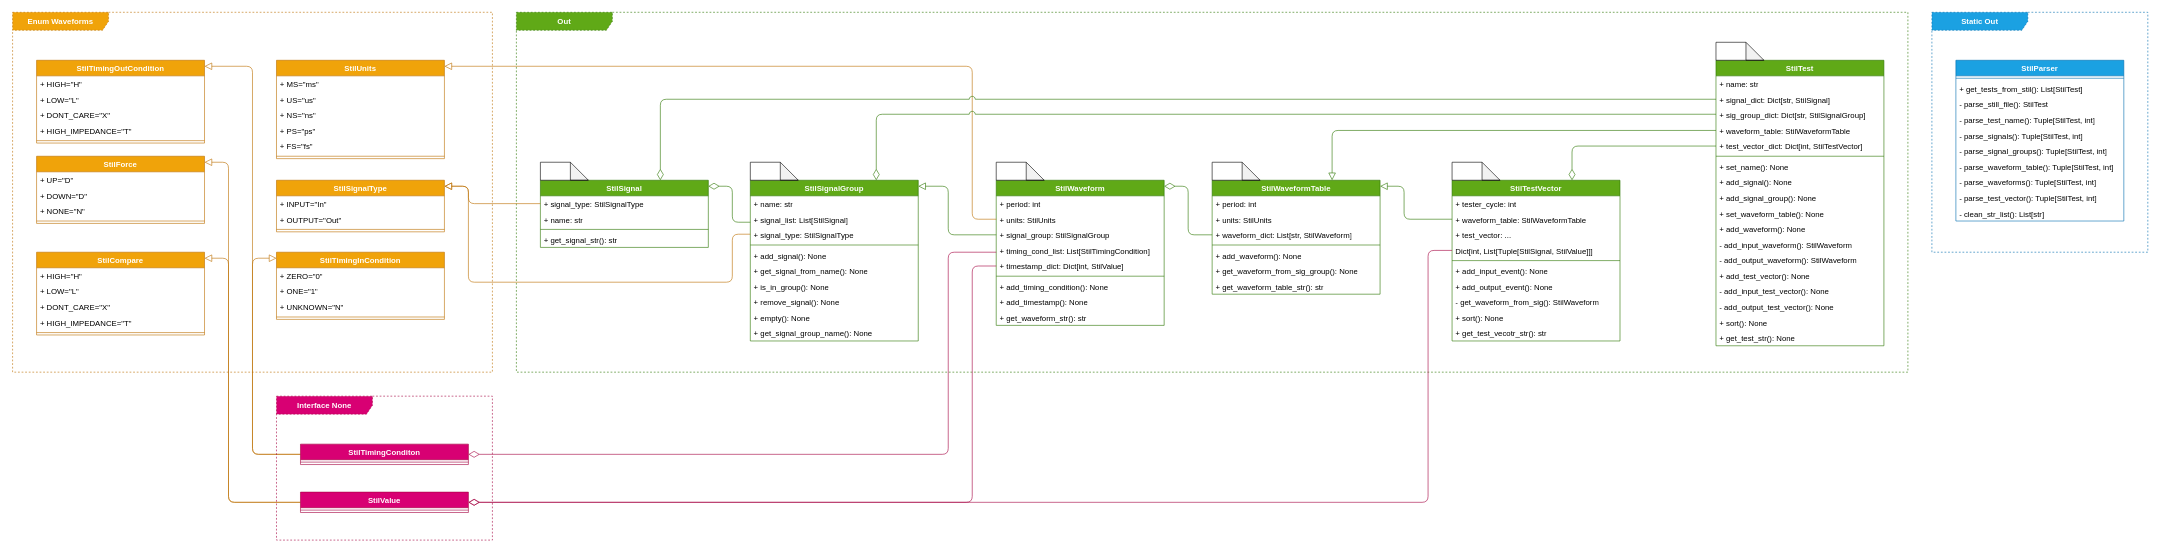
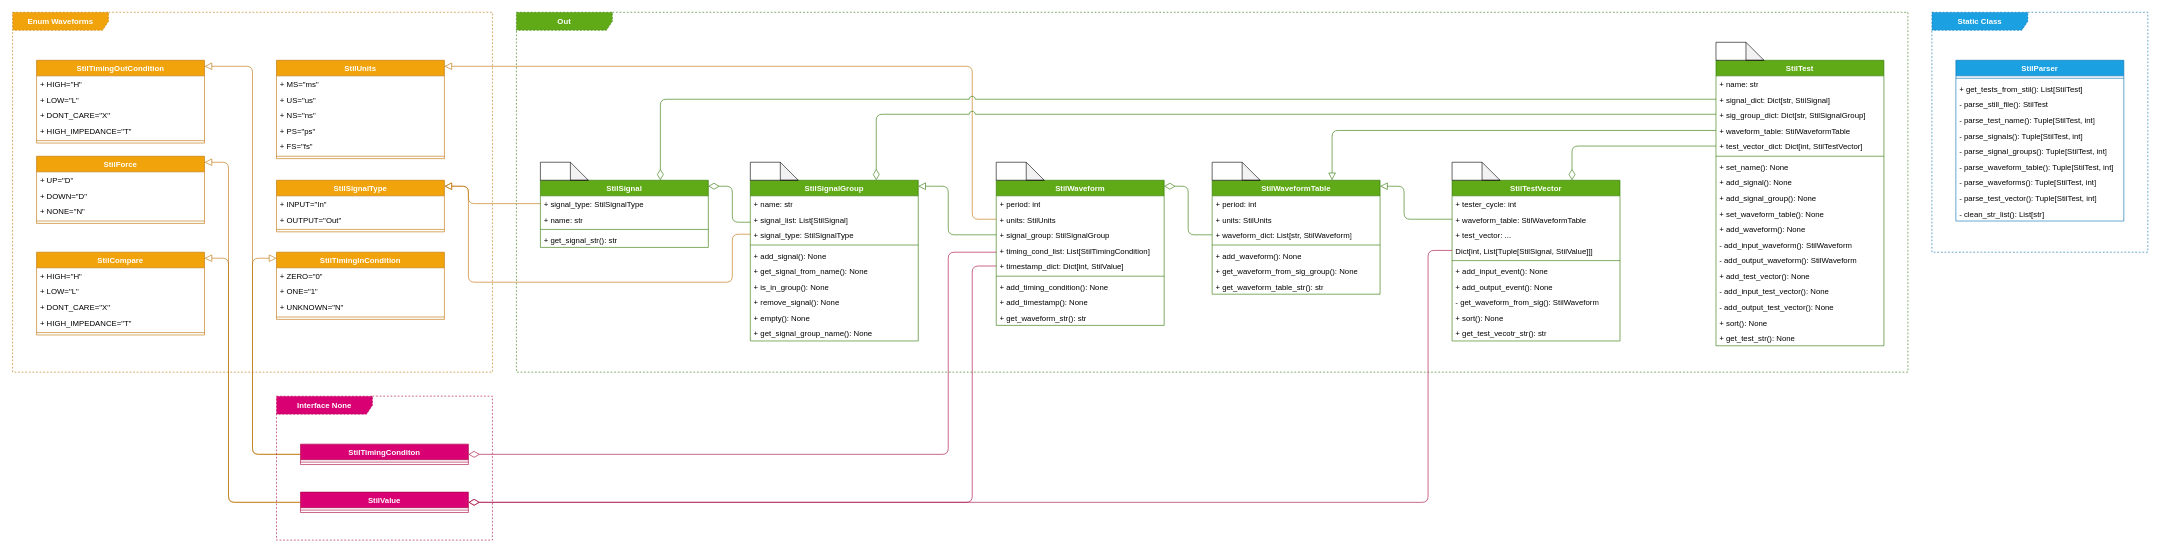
(1980, 21) -> (1980, 21)
